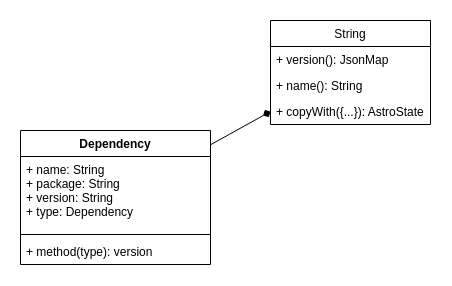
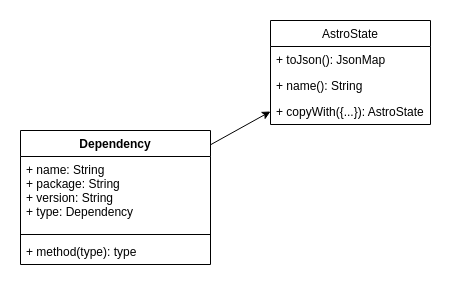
(350, 34) -> (350, 34)
(337, 60) -> (335, 60)
(263, 116) -> (263, 116)
(97, 252) -> (89, 252)
